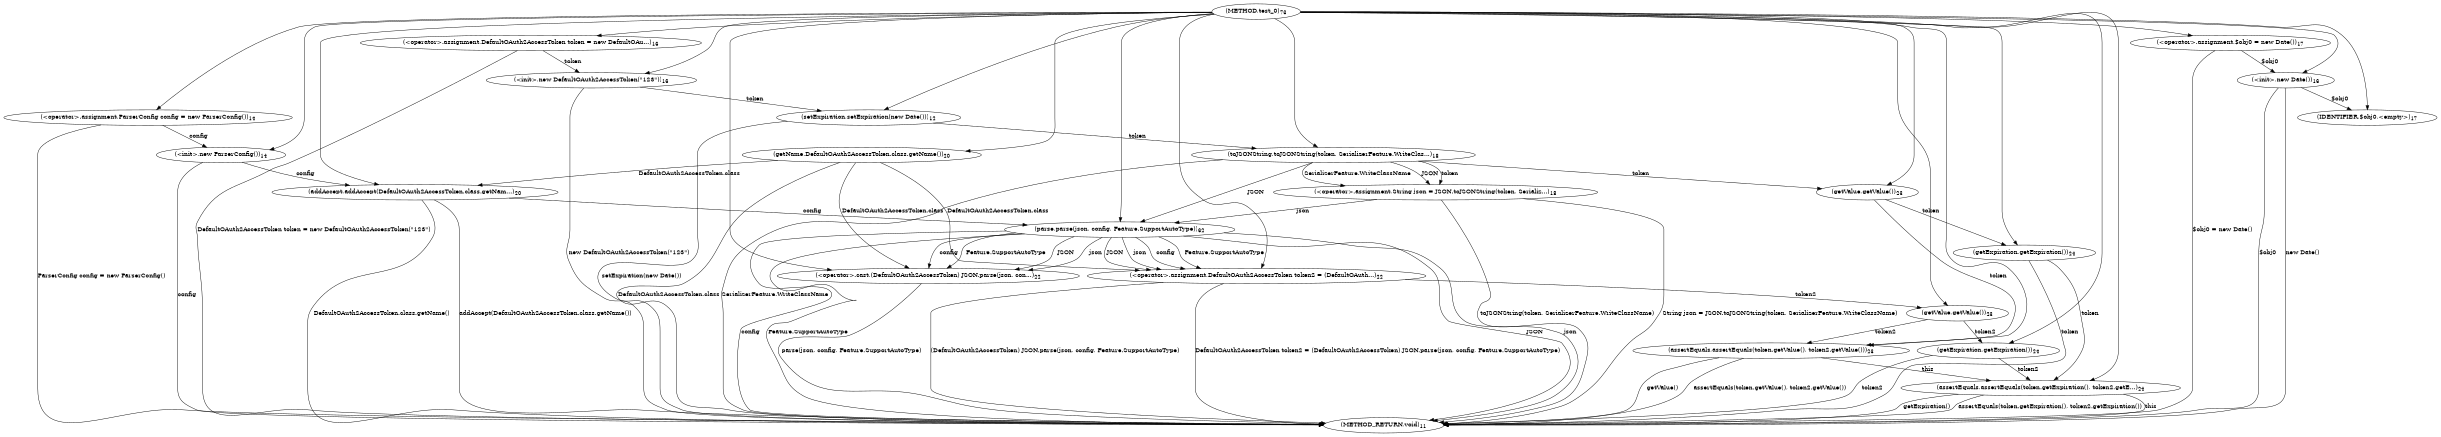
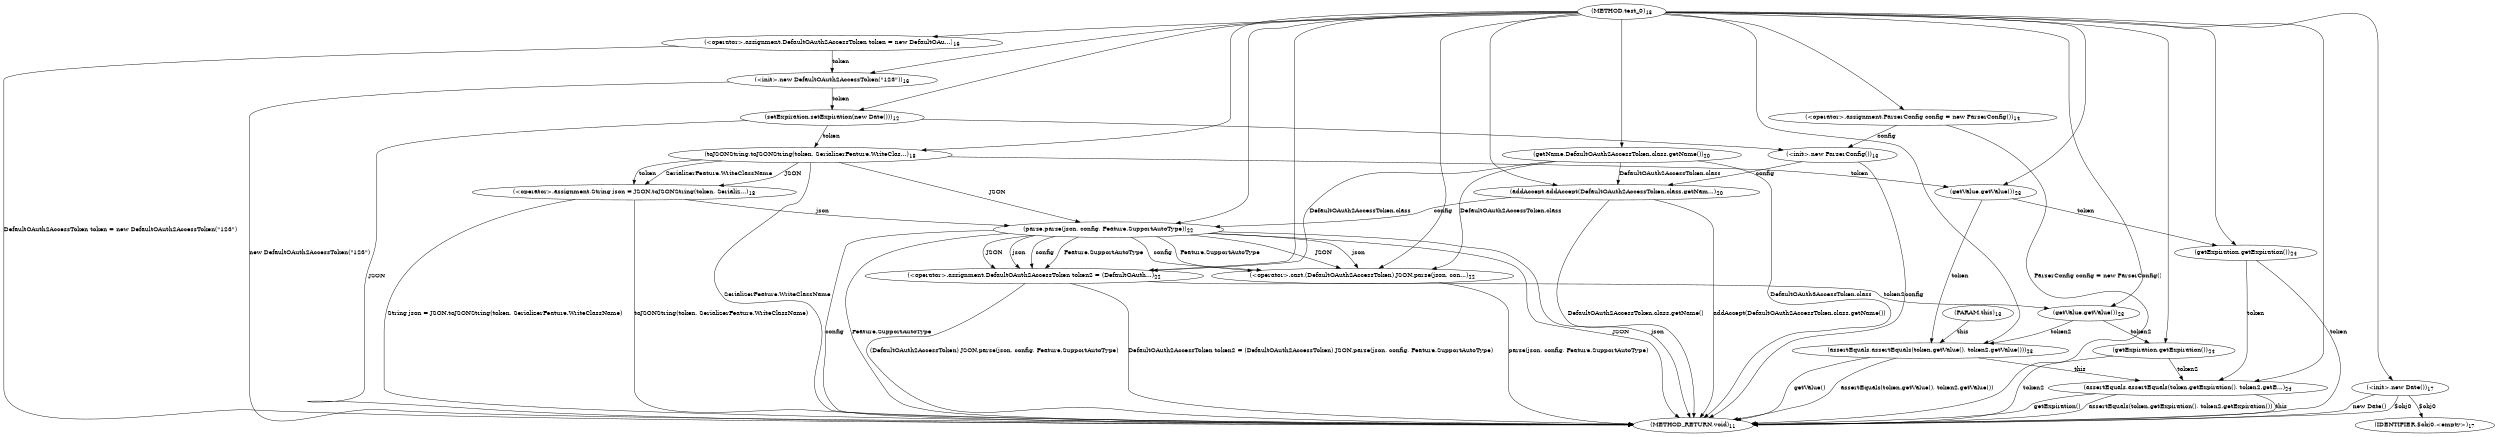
(1283, 11) -> (1649, 11)
(1861, 15) -> none
(692, 16) -> (1350, 130)
(2230, 43) -> none
(2316, 80) -> (2431, 387)
(264, 154) -> (1875, 154)
(1201, 229) -> (1190, 229)
(642, 276) -> (377, 276)
(669, 295) -> (1821, 295)
none -> (1978, 313)
